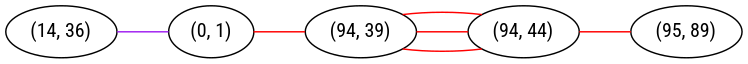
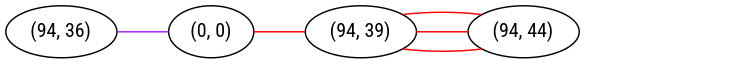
(61, 32) -> (61, 32)
(211, 32) -> (211, 32)
(686, 32) -> none
